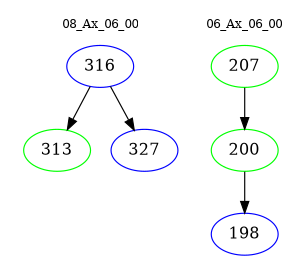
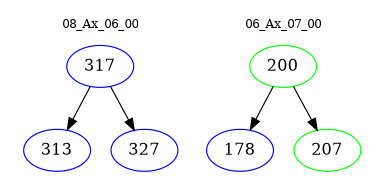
(245, 25) -> (284, 25)
(100, 66) -> (100, 66)
(245, 103) -> (302, 103)
(57, 150) -> (57, 150)
(245, 234) -> (240, 150)
